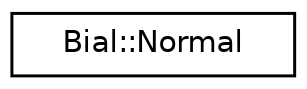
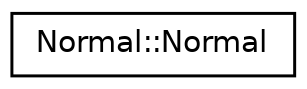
(153, 45) -> (153, 45)
